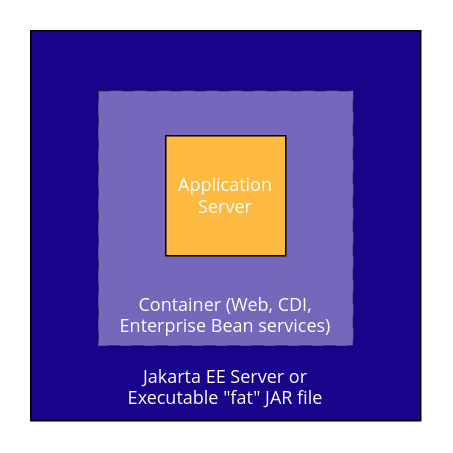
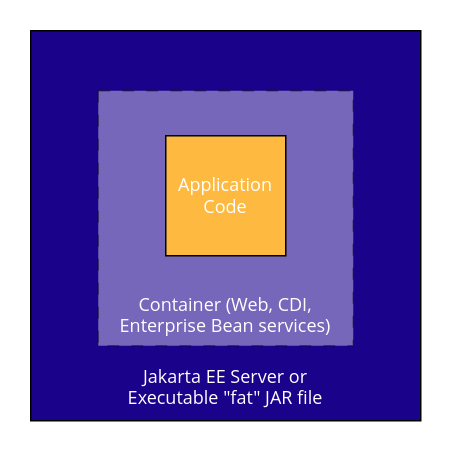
(226, 196) -> (226, 196)
